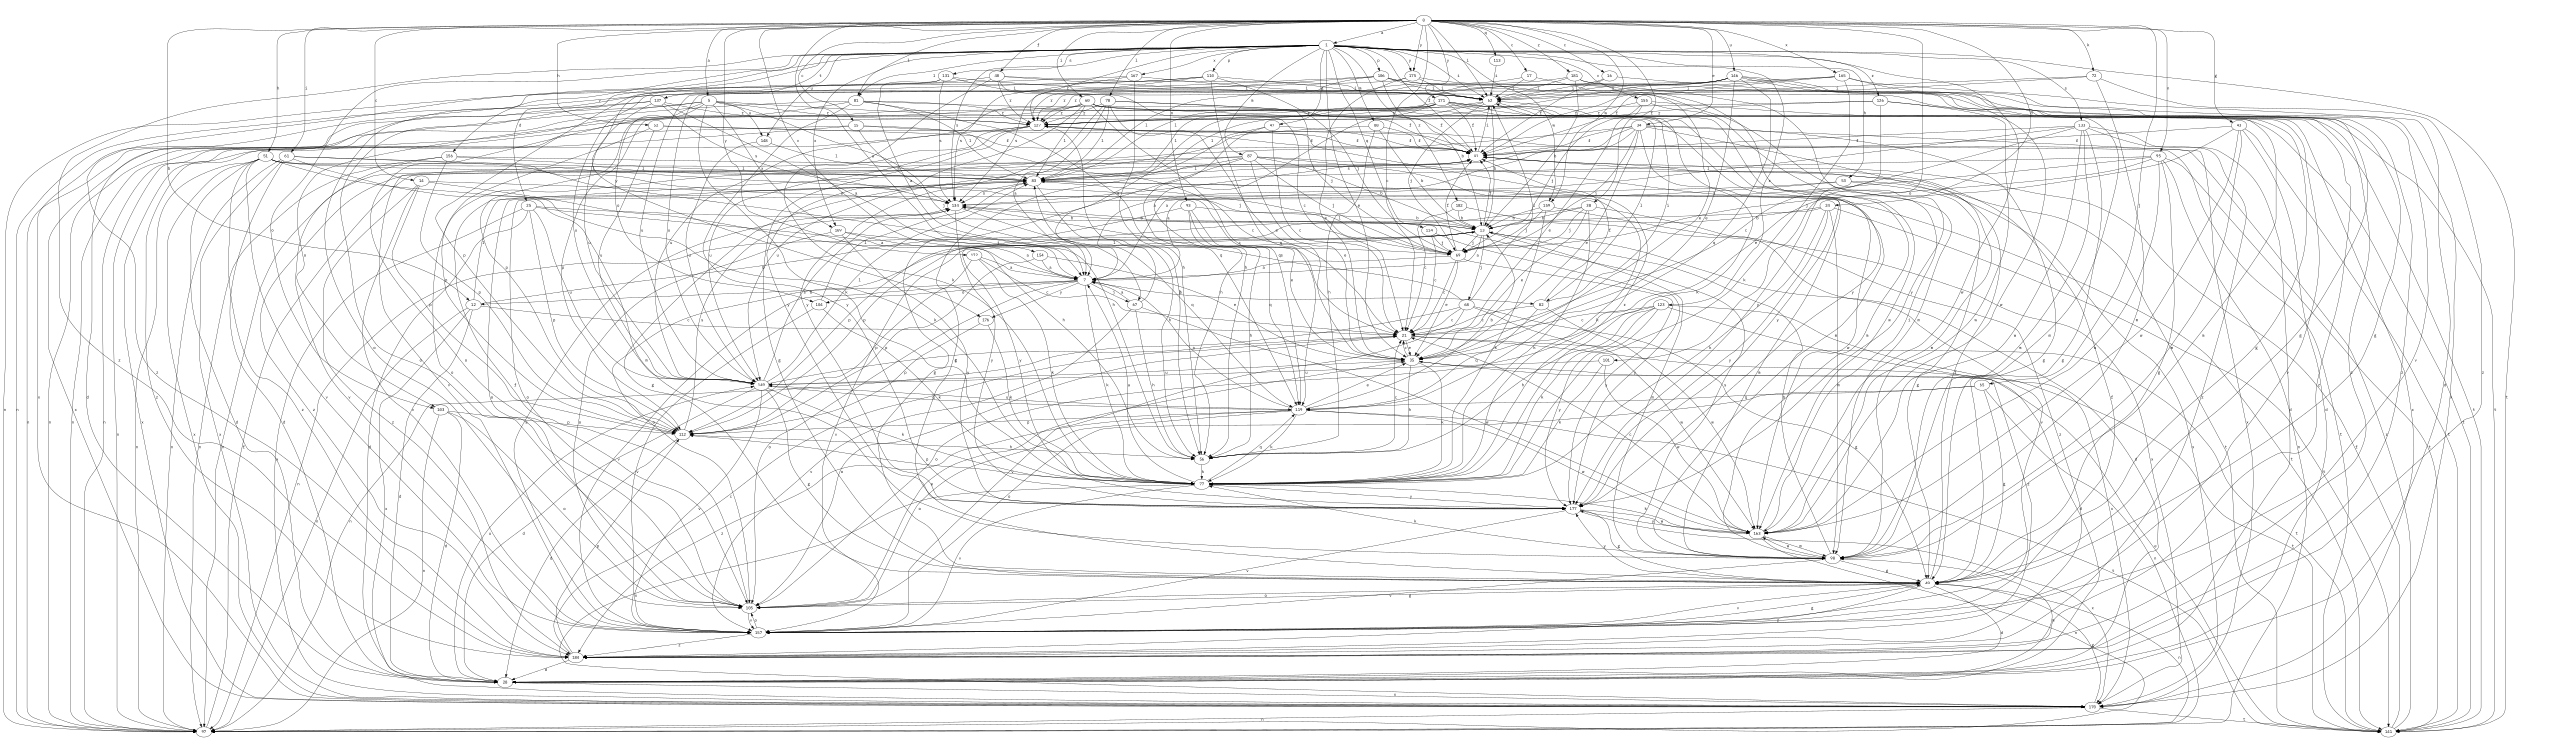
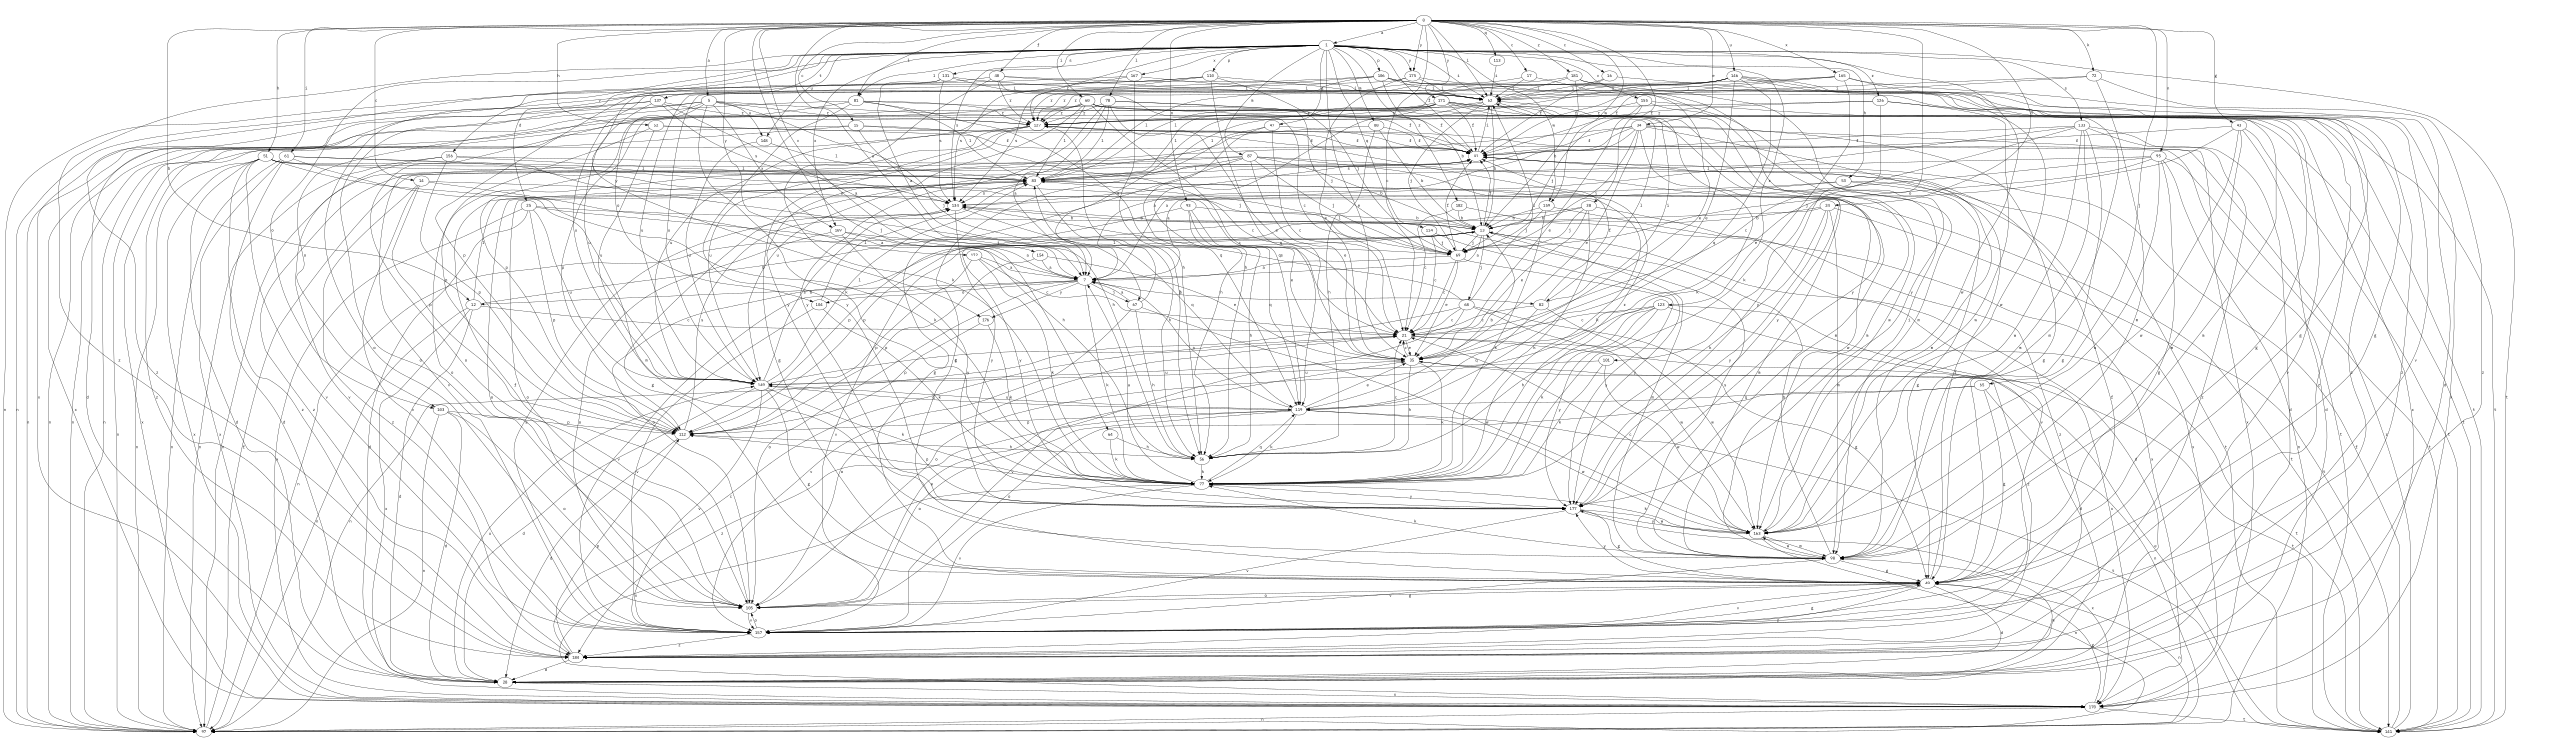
none -> (1110, 435)
